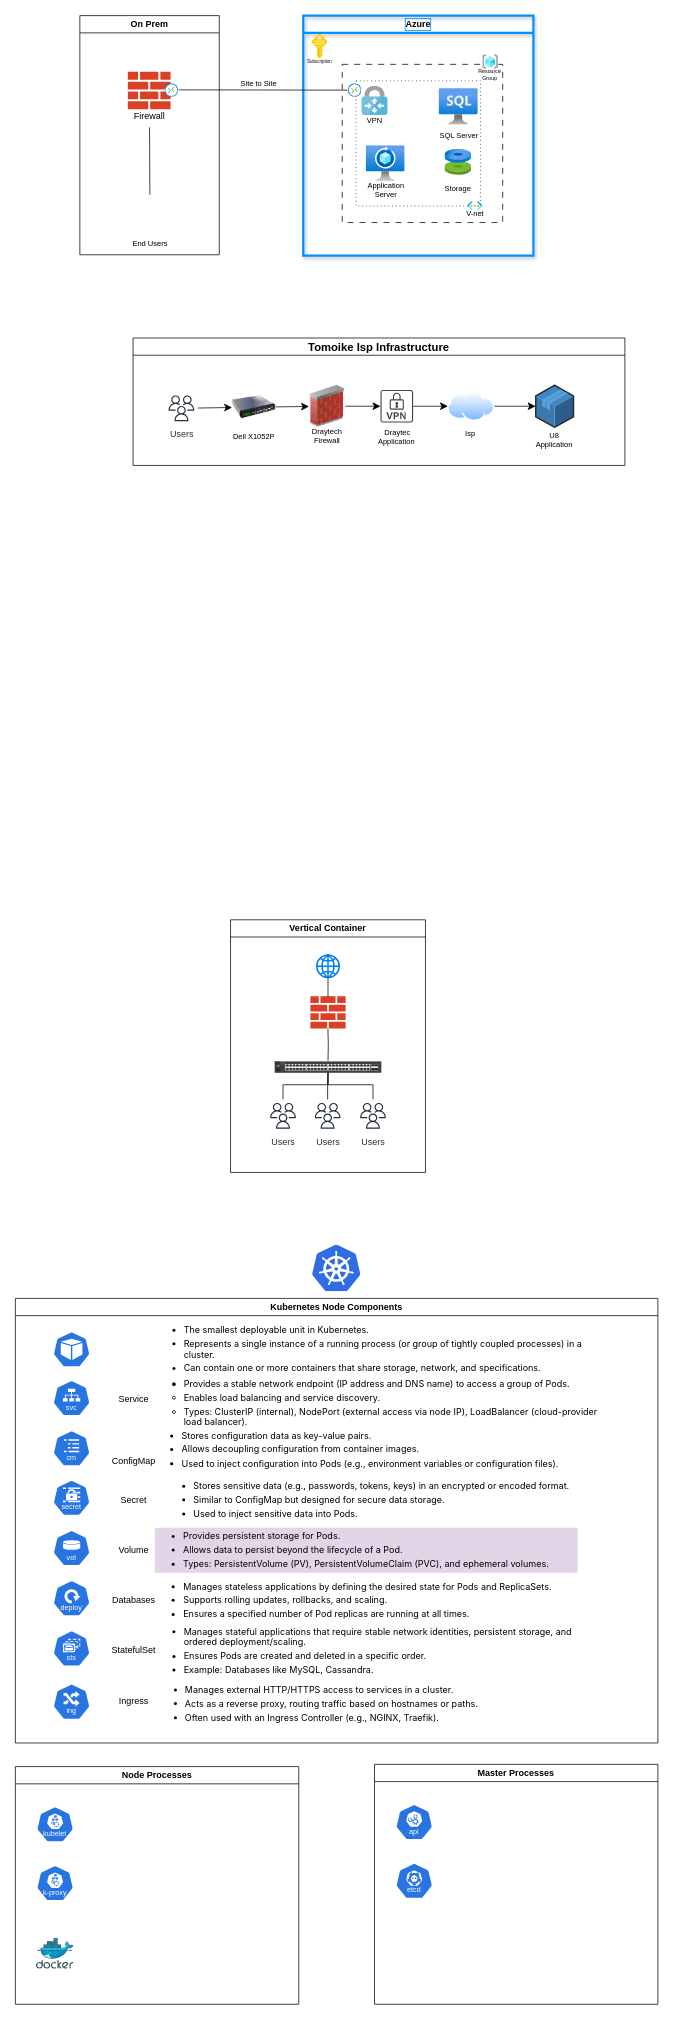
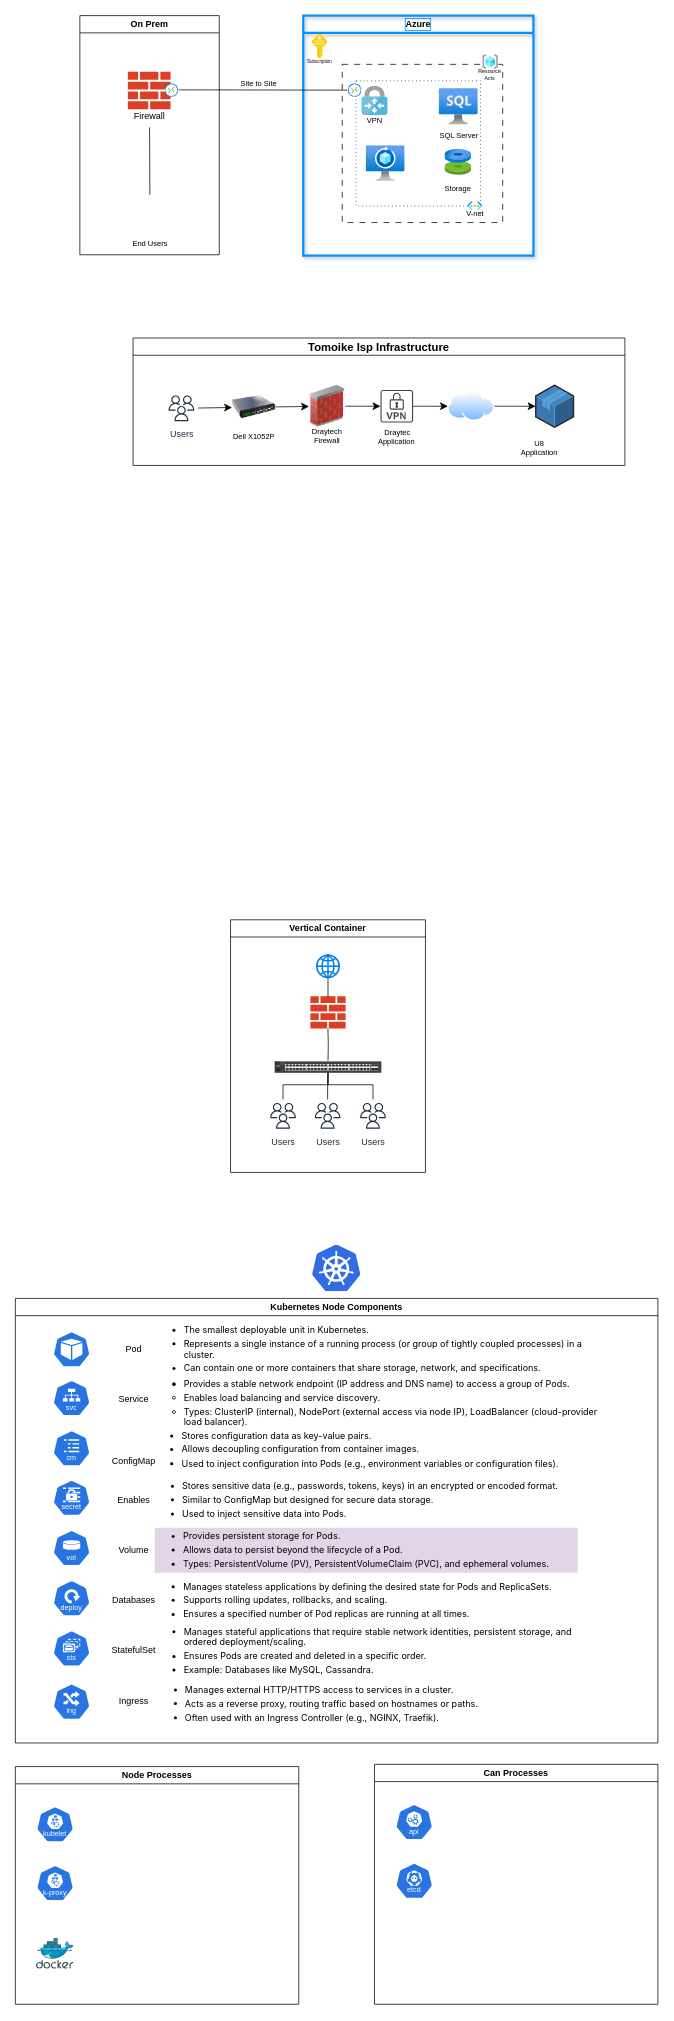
(490, 75) -> (490, 75)
(386, 190) -> none
(471, 433) -> none
(555, 440) -> (540, 448)
none -> (134, 1350)
(134, 1500) -> (134, 1500)
(382, 1500) -> (371, 1500)
(516, 1773) -> (516, 1773)
